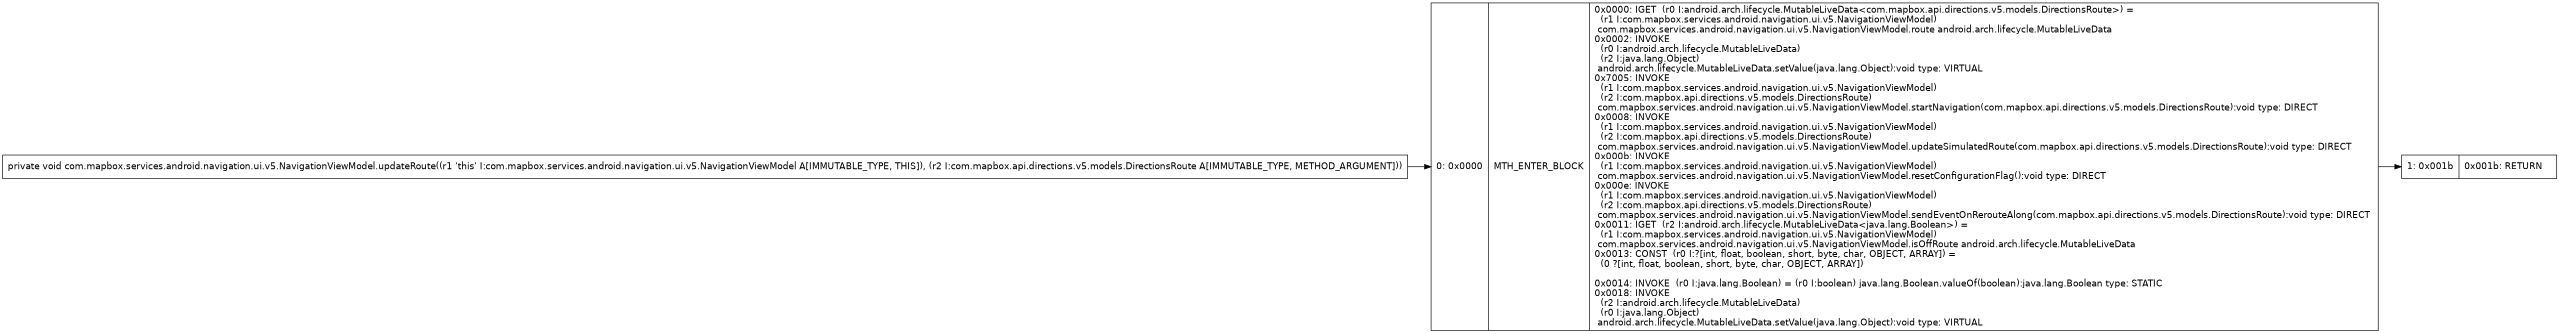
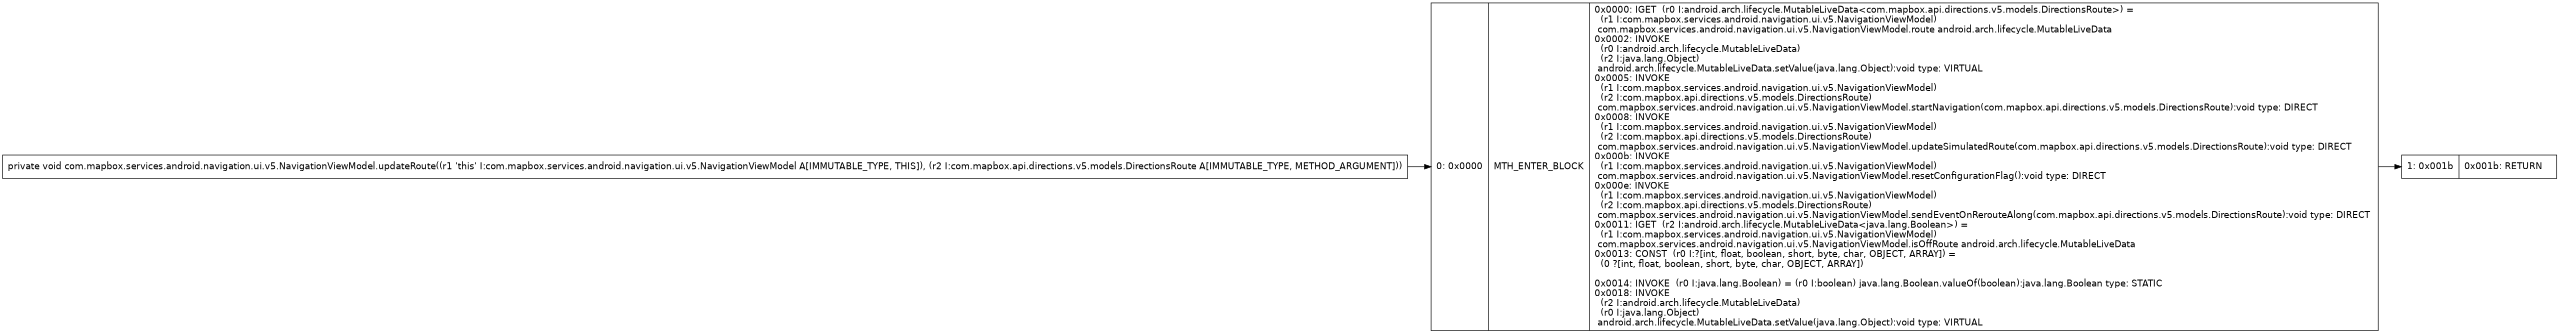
(1635, 78) -> (1635, 78)
